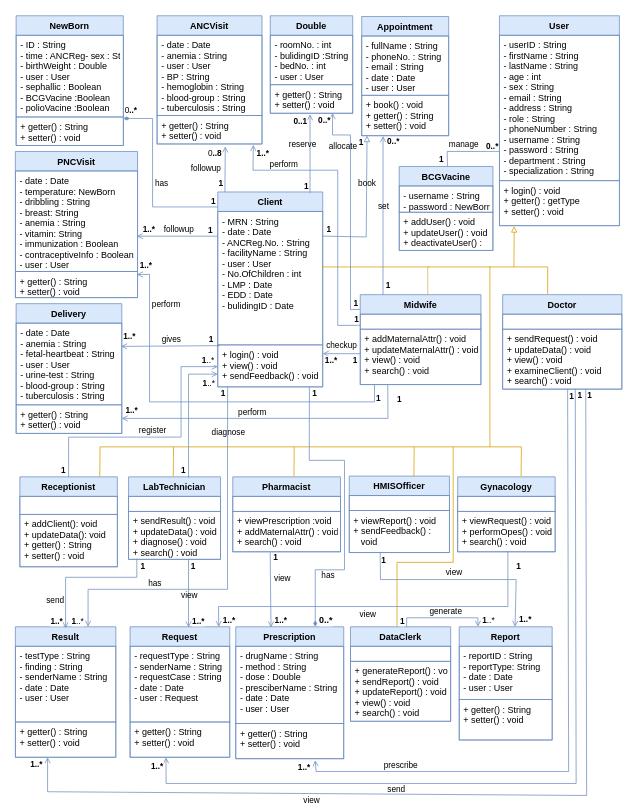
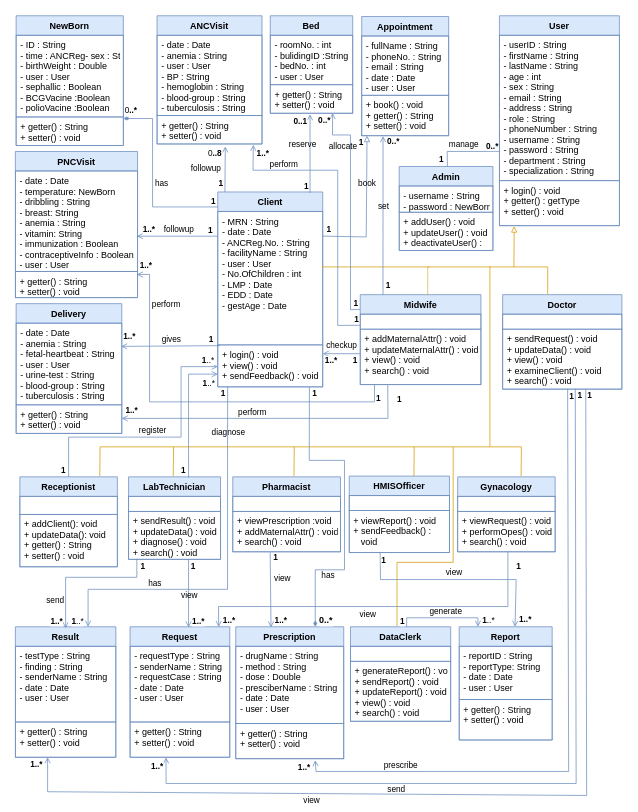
(311, 26) -> (311, 26)
(446, 176) -> (446, 176)
(251, 221) -> (251, 221)
(184, 656) -> (184, 656)
